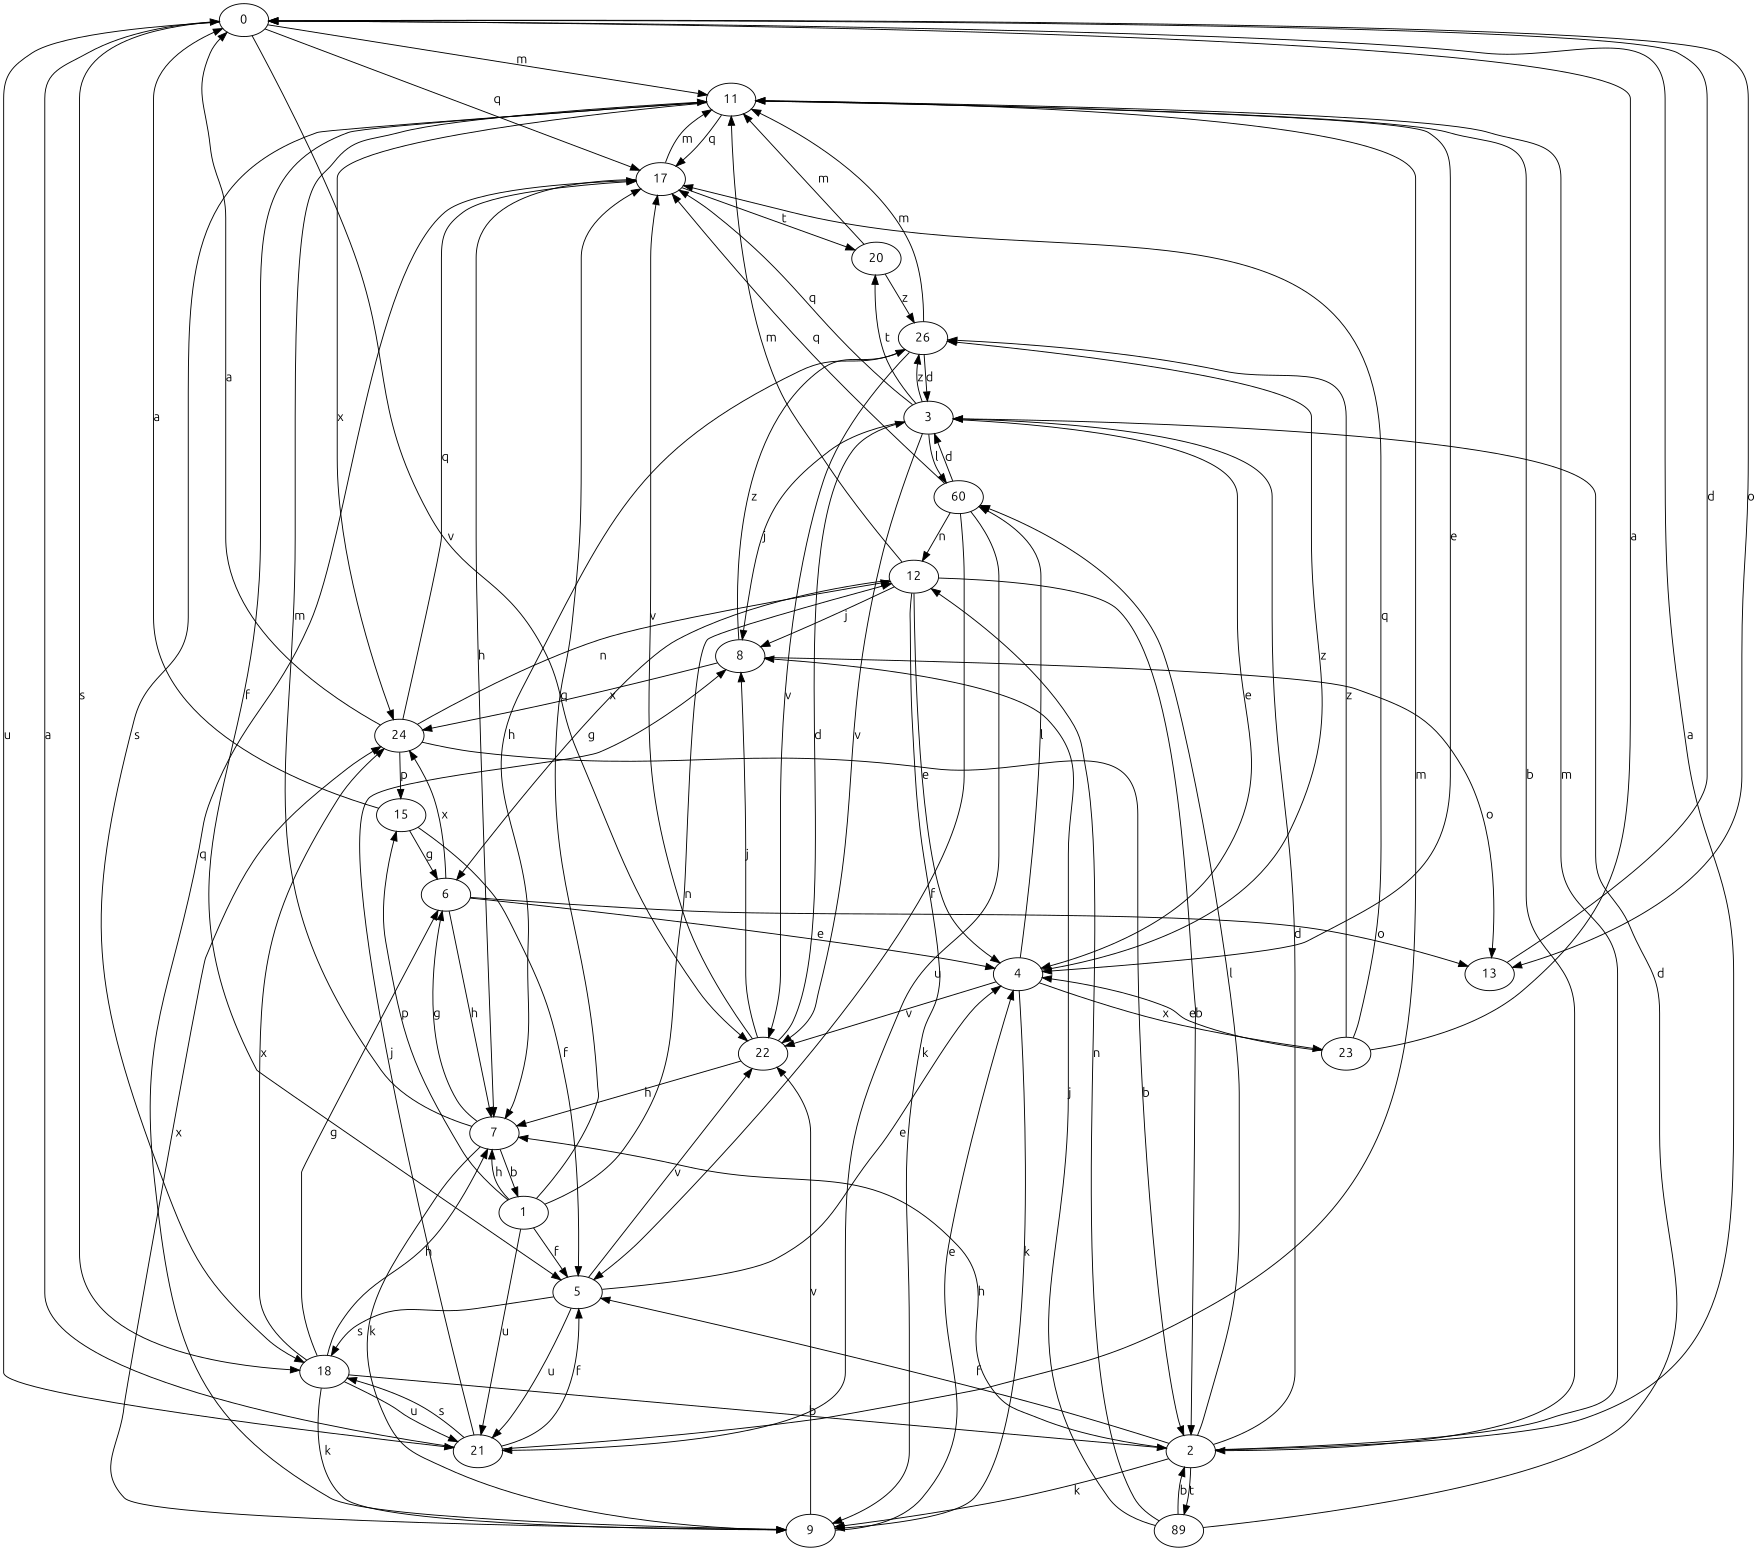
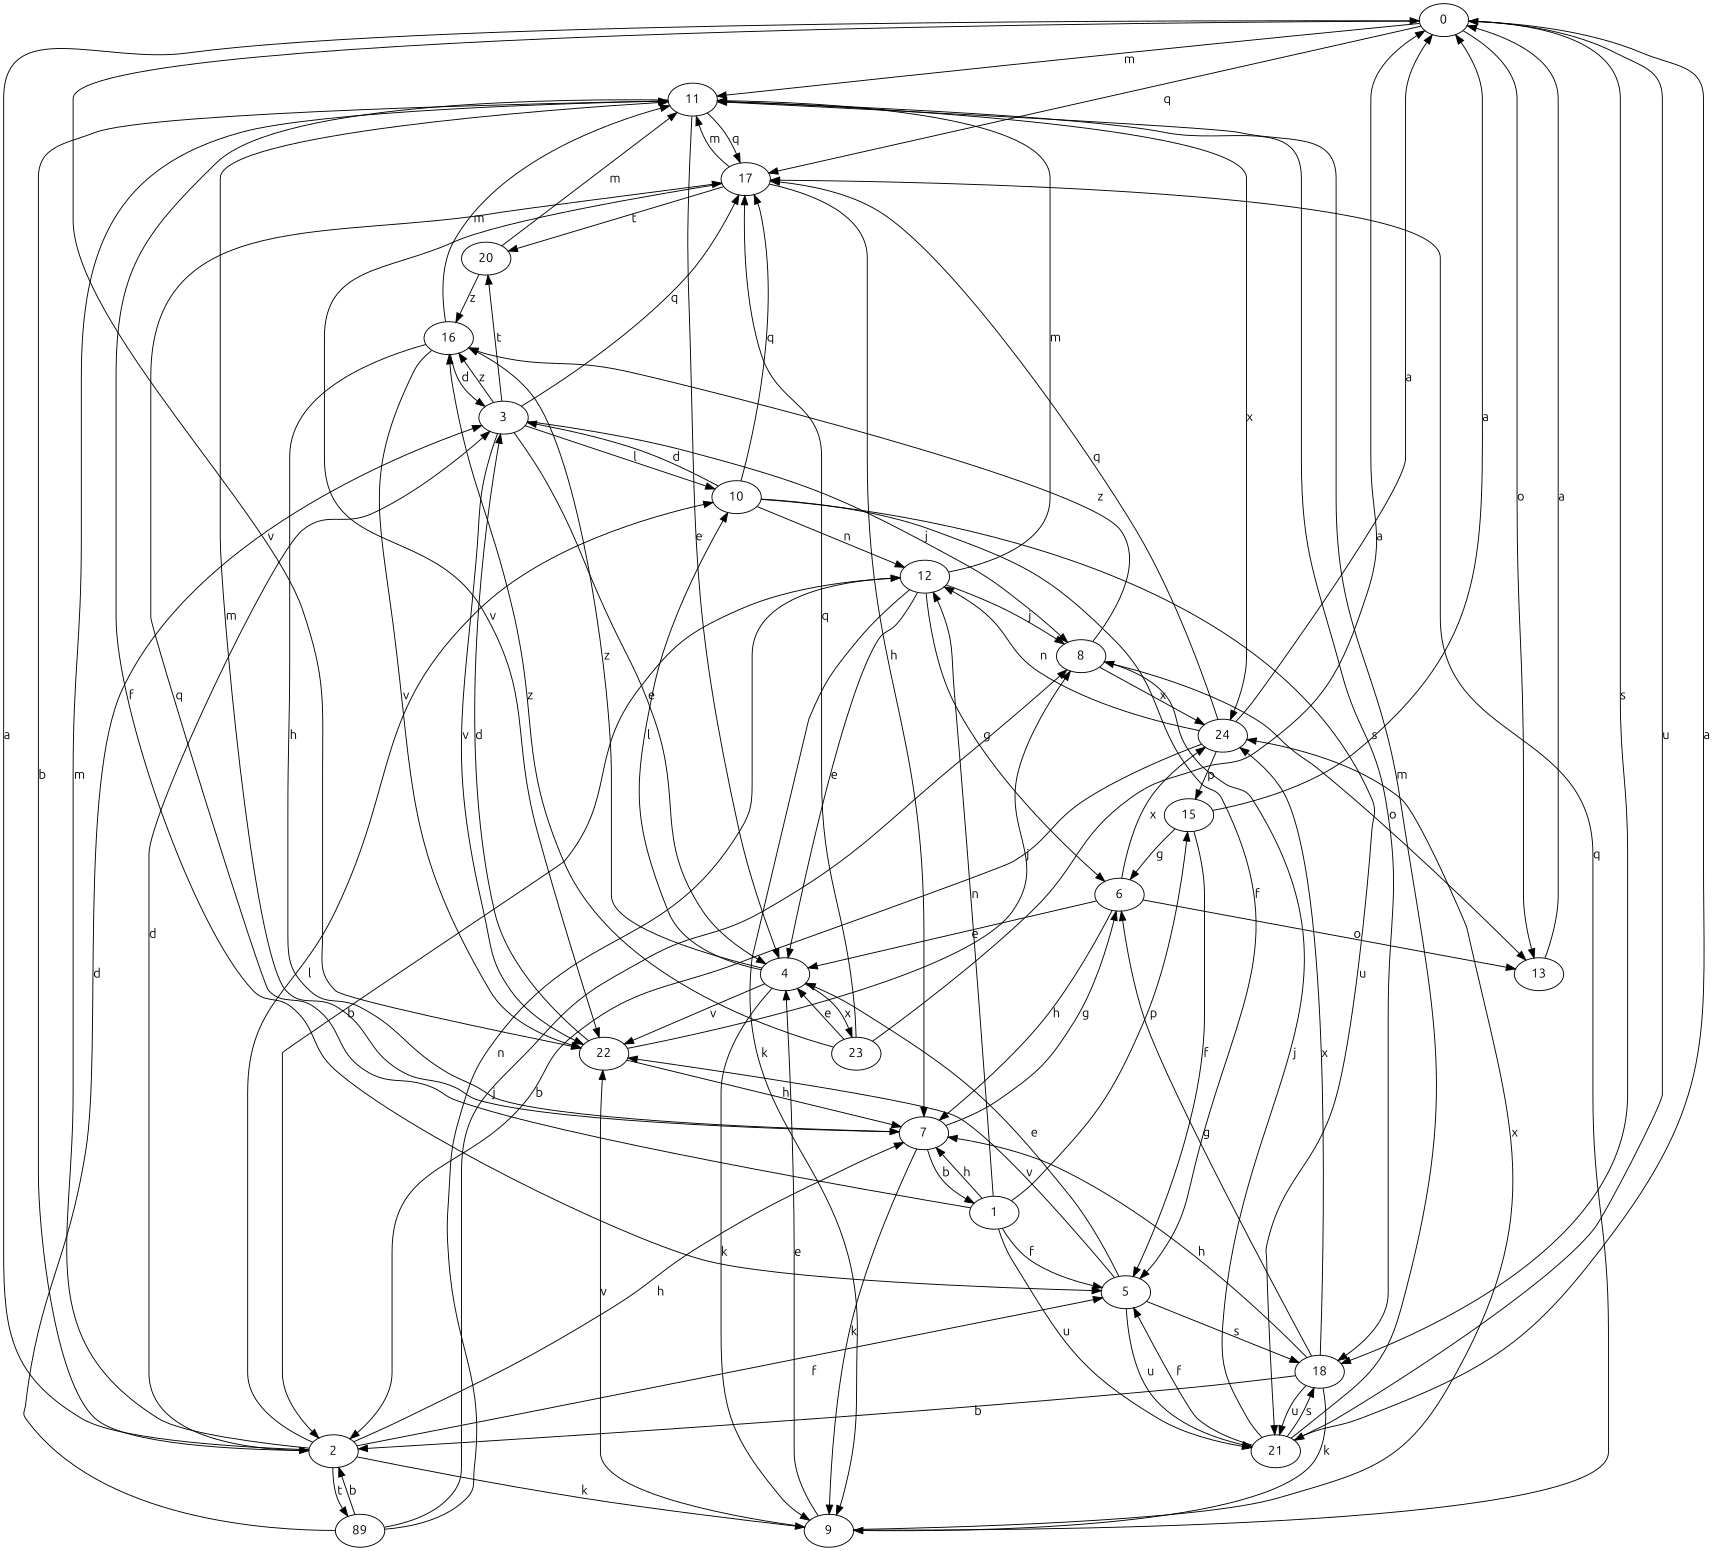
(923, 338) -> (449, 338)
(959, 497) -> (737, 497)
(1711, 497) -> (1562, 497)
(650, 633) -> (338, 504)
